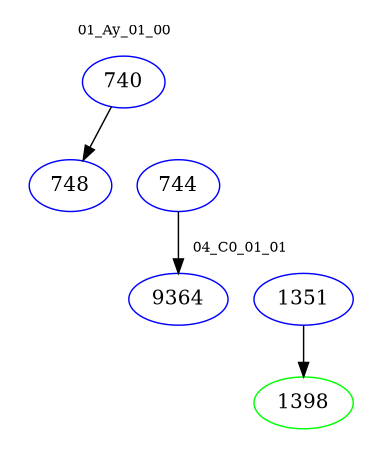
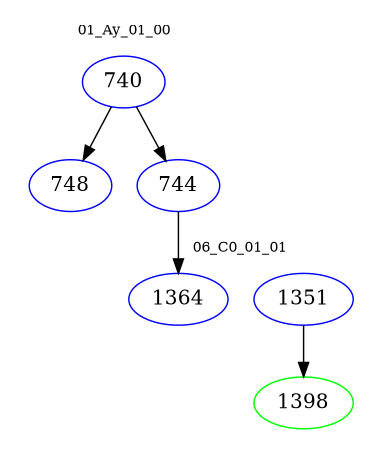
none -> (148, 127)
(240, 248) -> (240, 248)
(178, 299) -> (178, 299)
